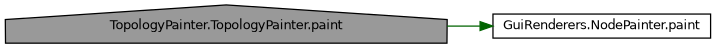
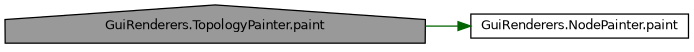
(226, 26) -> (215, 26)
